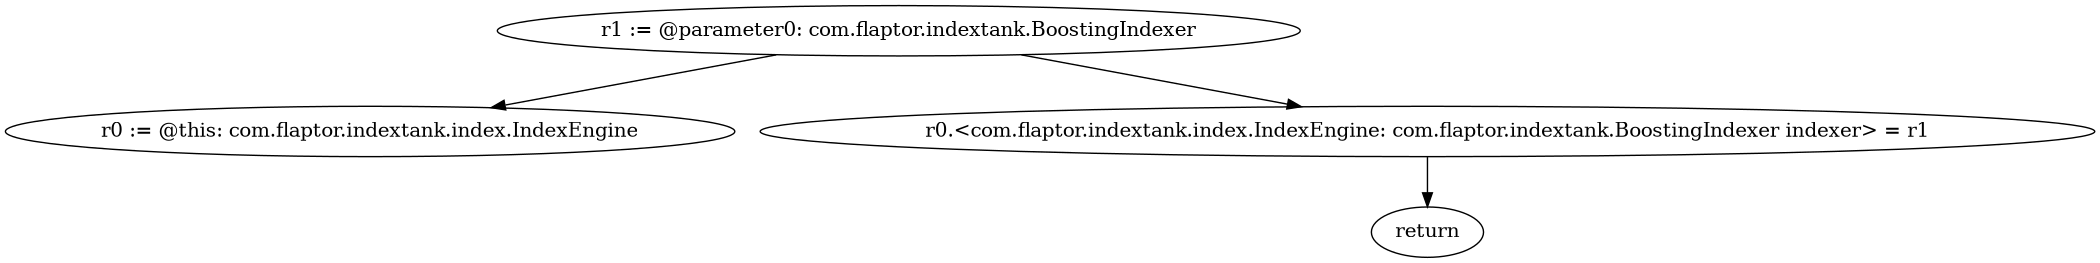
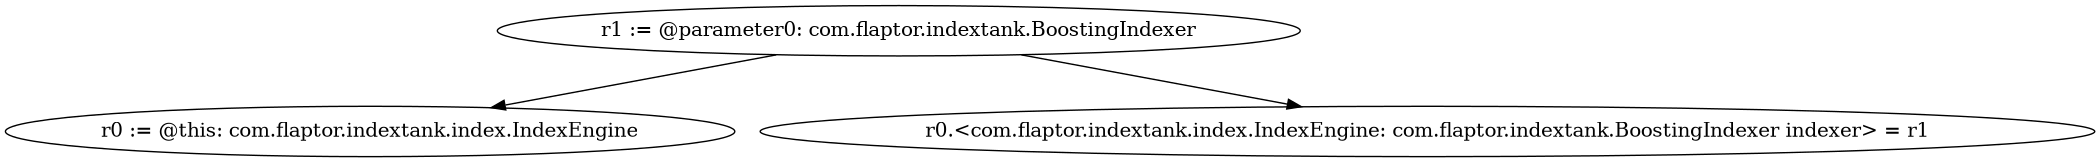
(1427, 232) -> none
